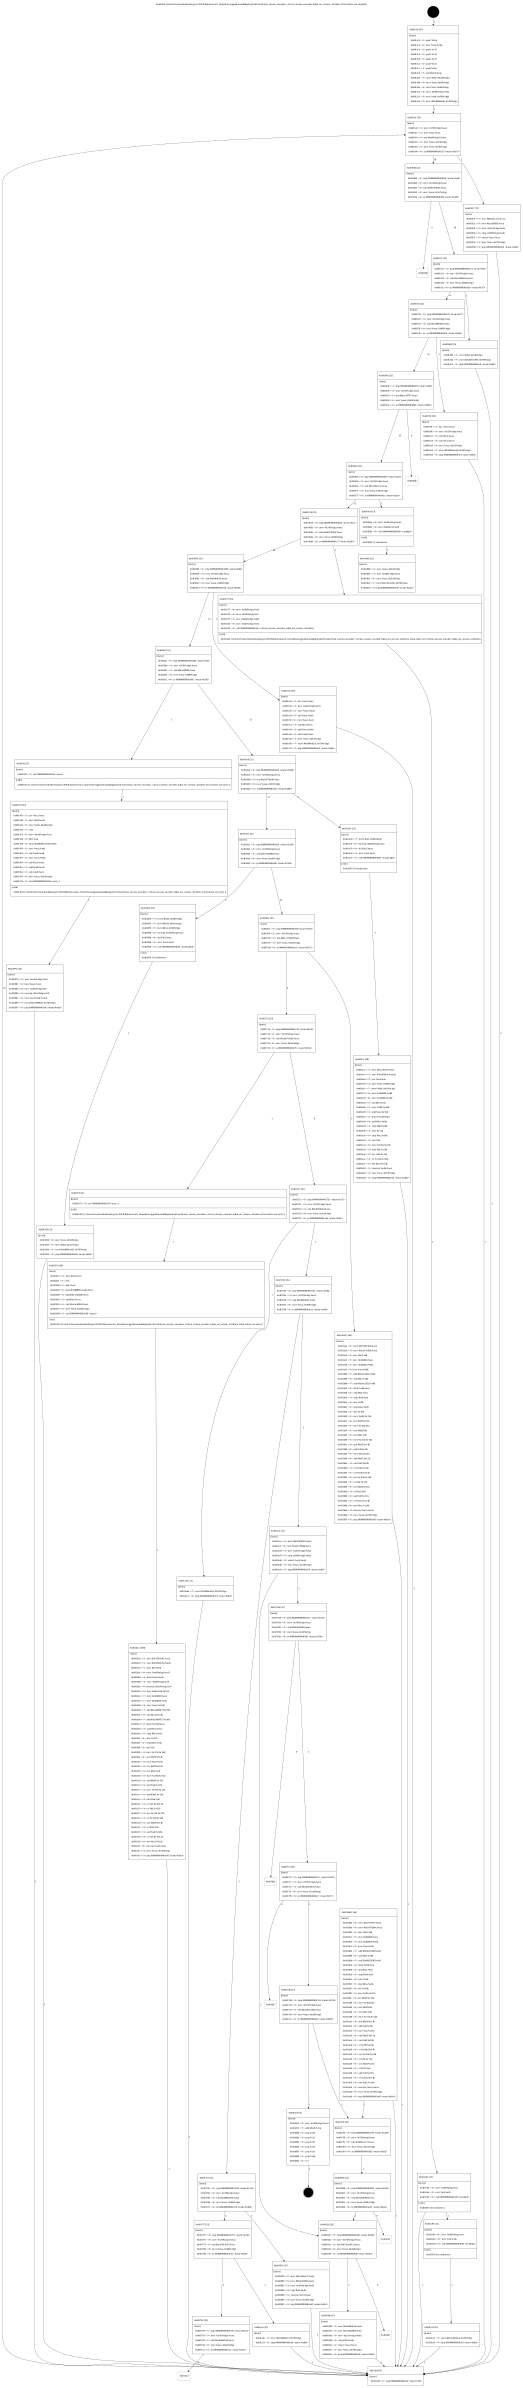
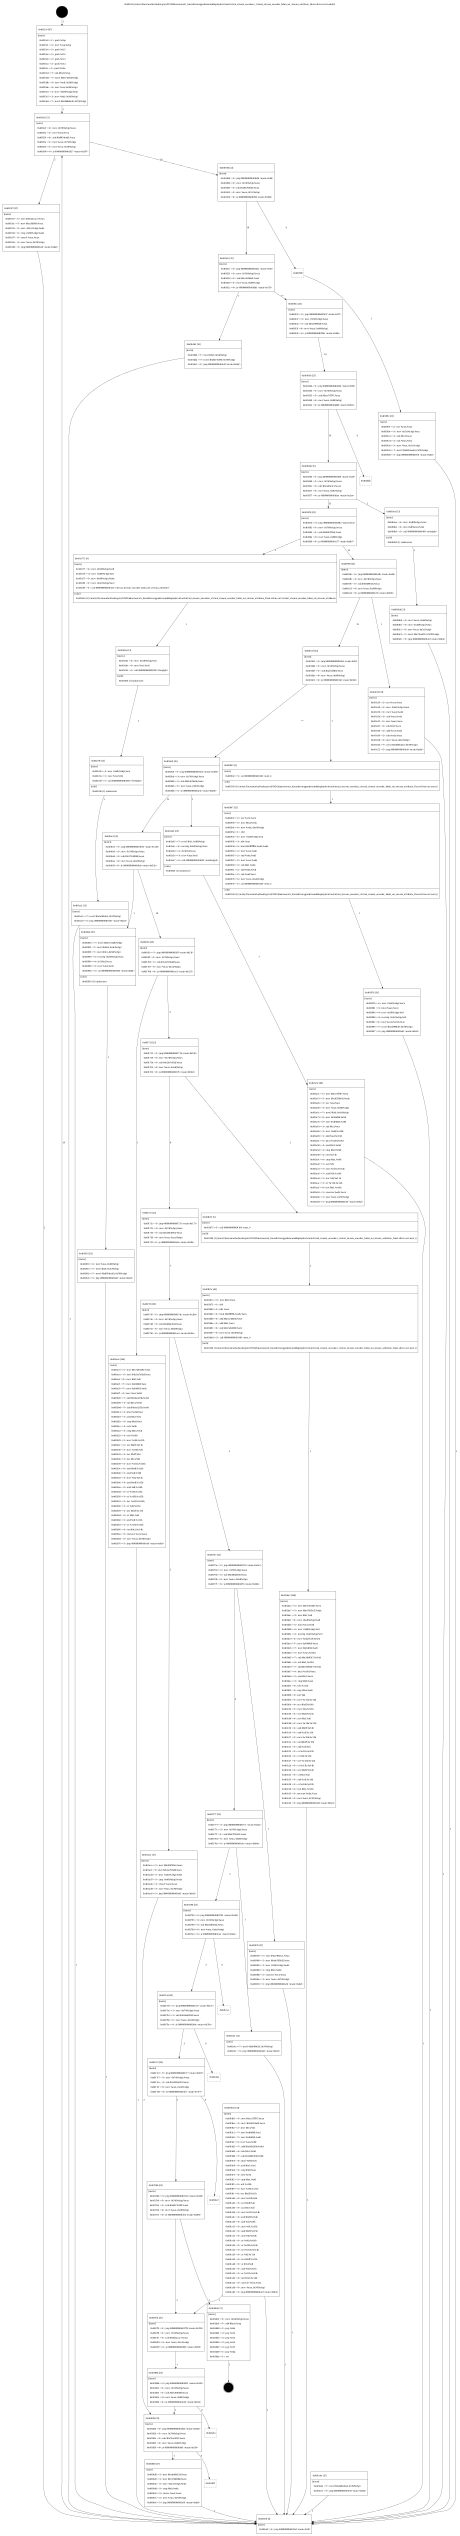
(438, 374) -> (367, 331)
(225, 1388) -> none
(298, 1588) -> (199, 1964)
(420, 2289) -> (449, 1641)
